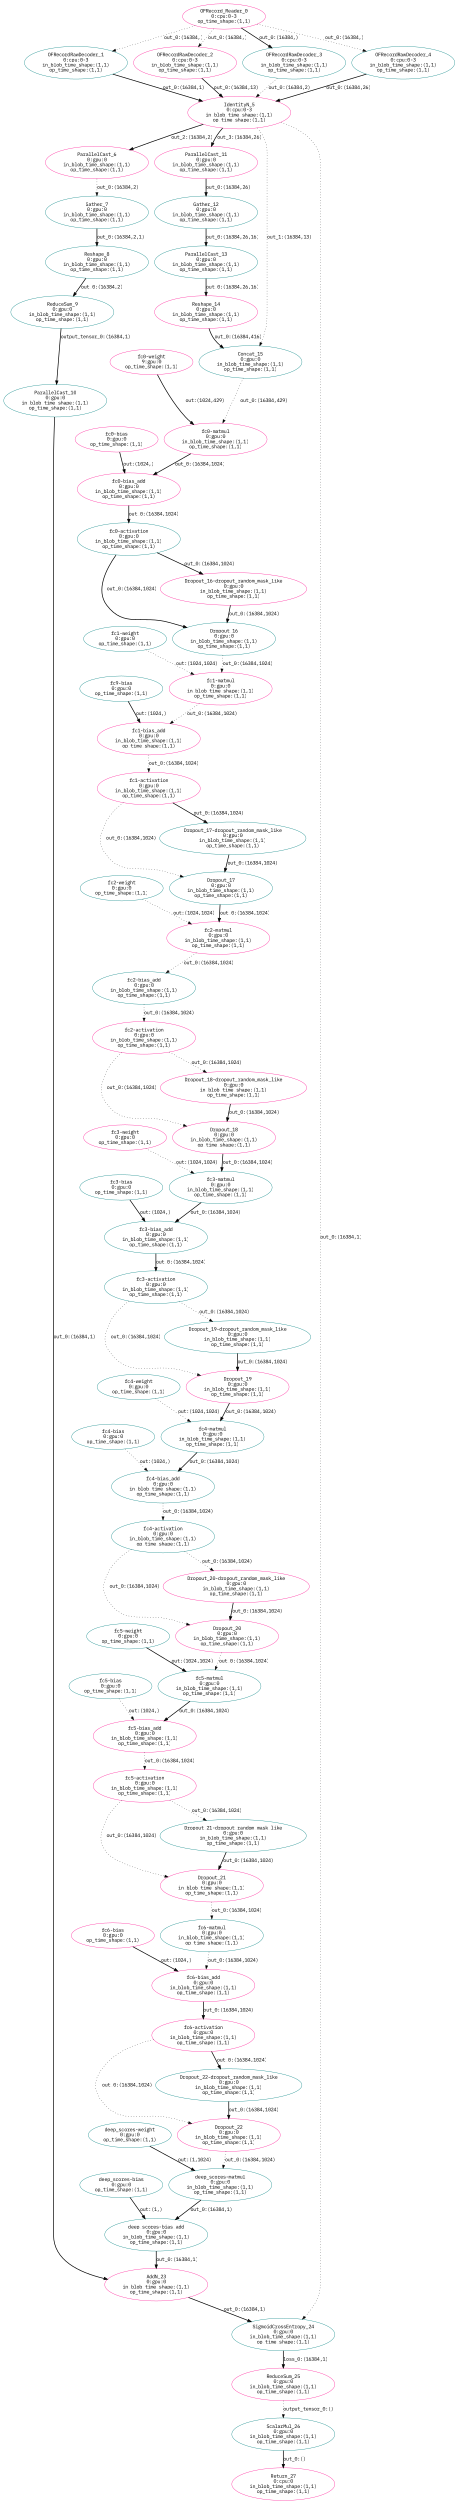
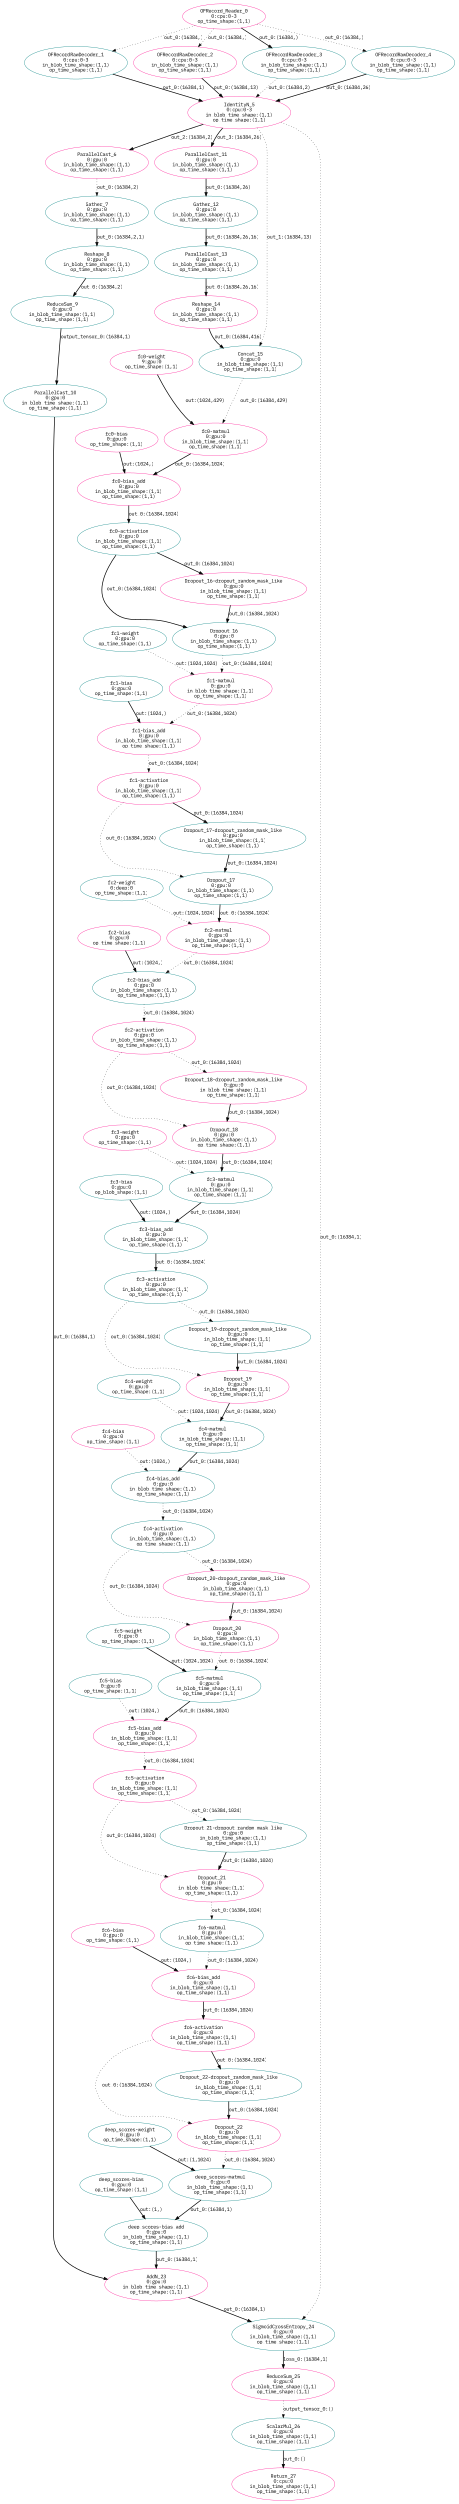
(121, 689) -> (121, 689)
(122, 888) -> (122, 888)
none -> (119, 938)
(121, 1187) -> (121, 1187)
(113, 1437) -> (113, 1437)
